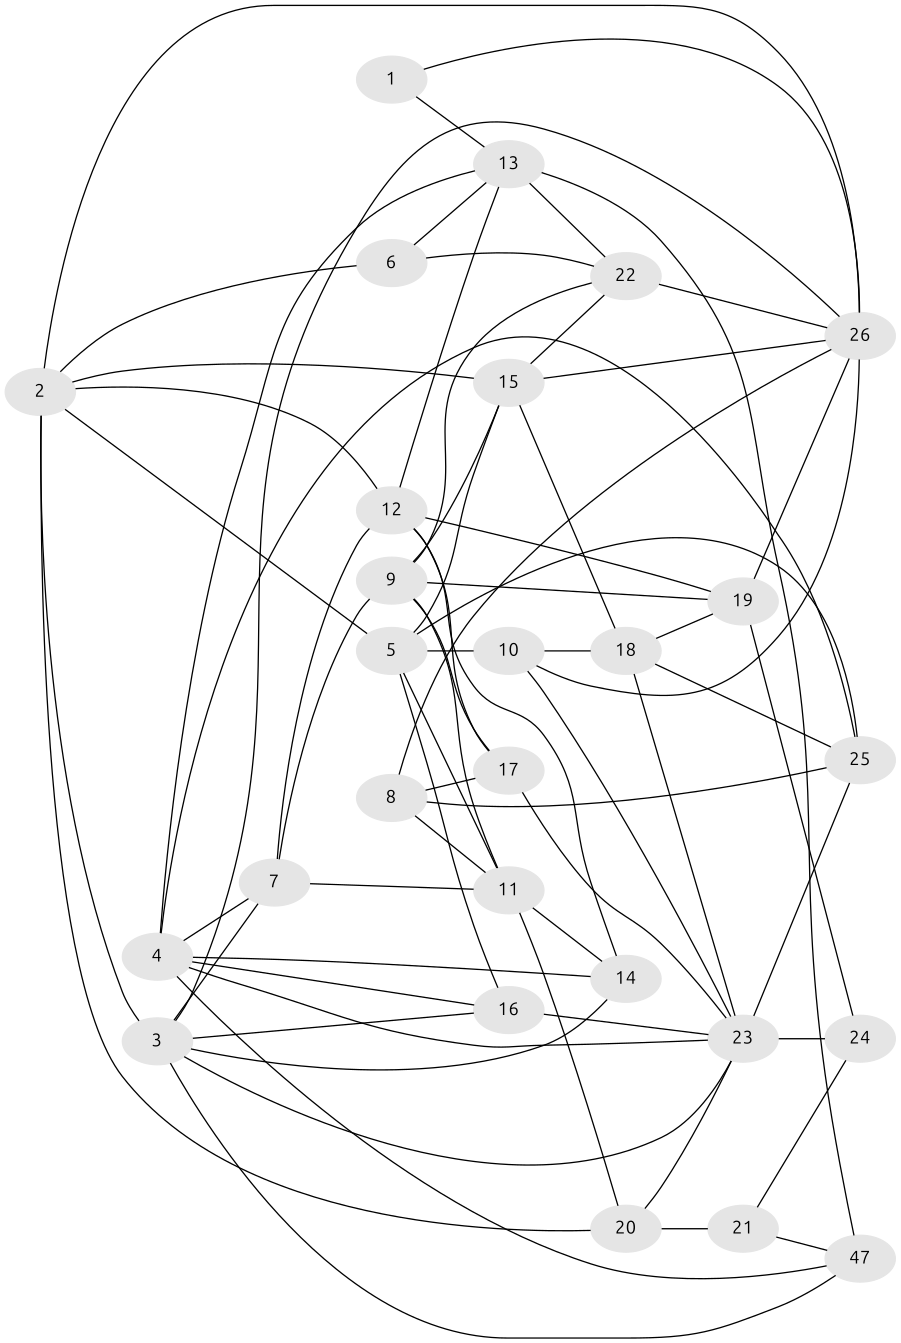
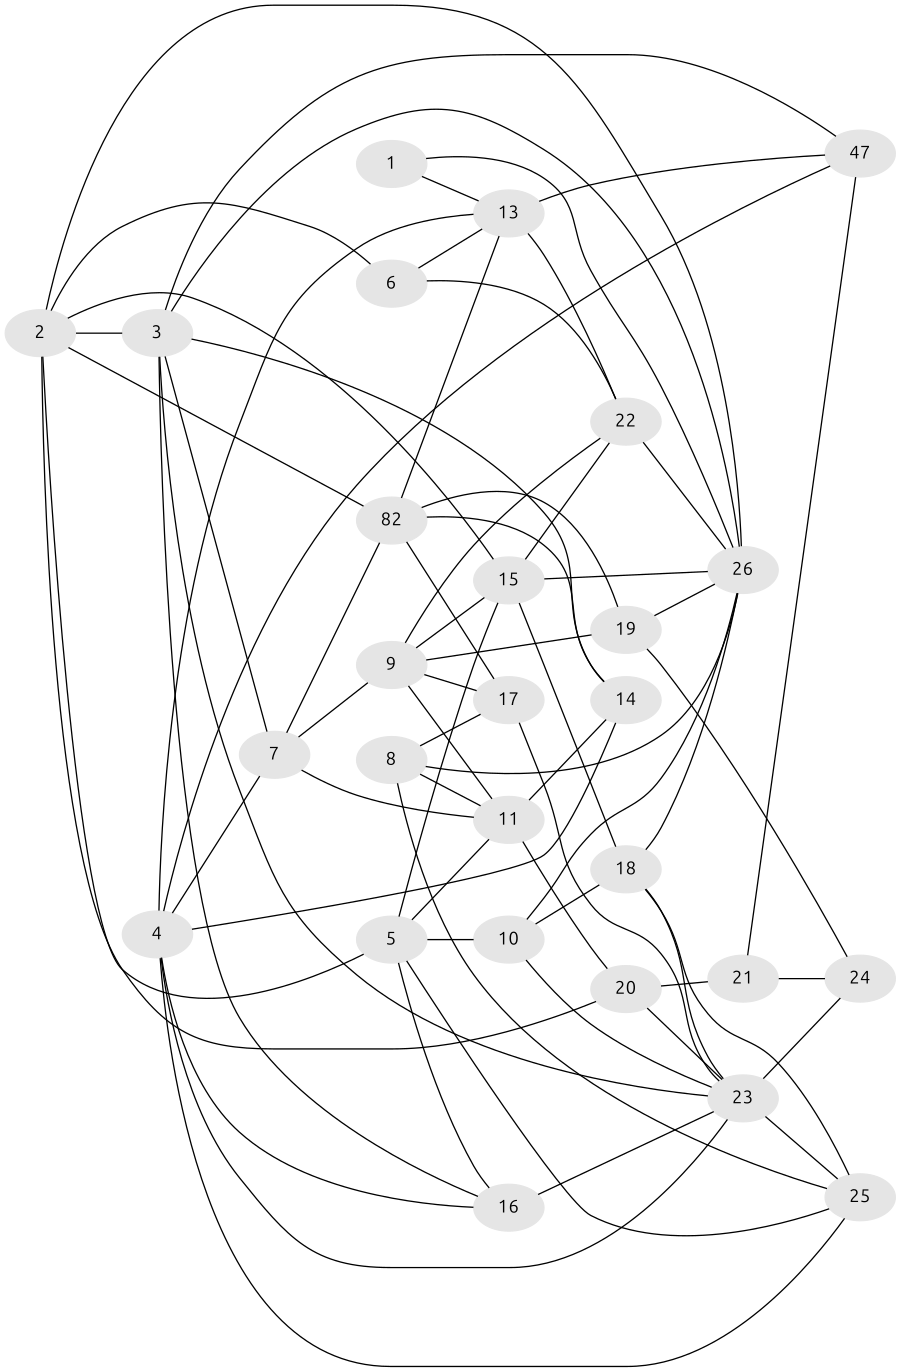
(392, 510) -> (392, 521)
(685, 626) -> (699, 739)
